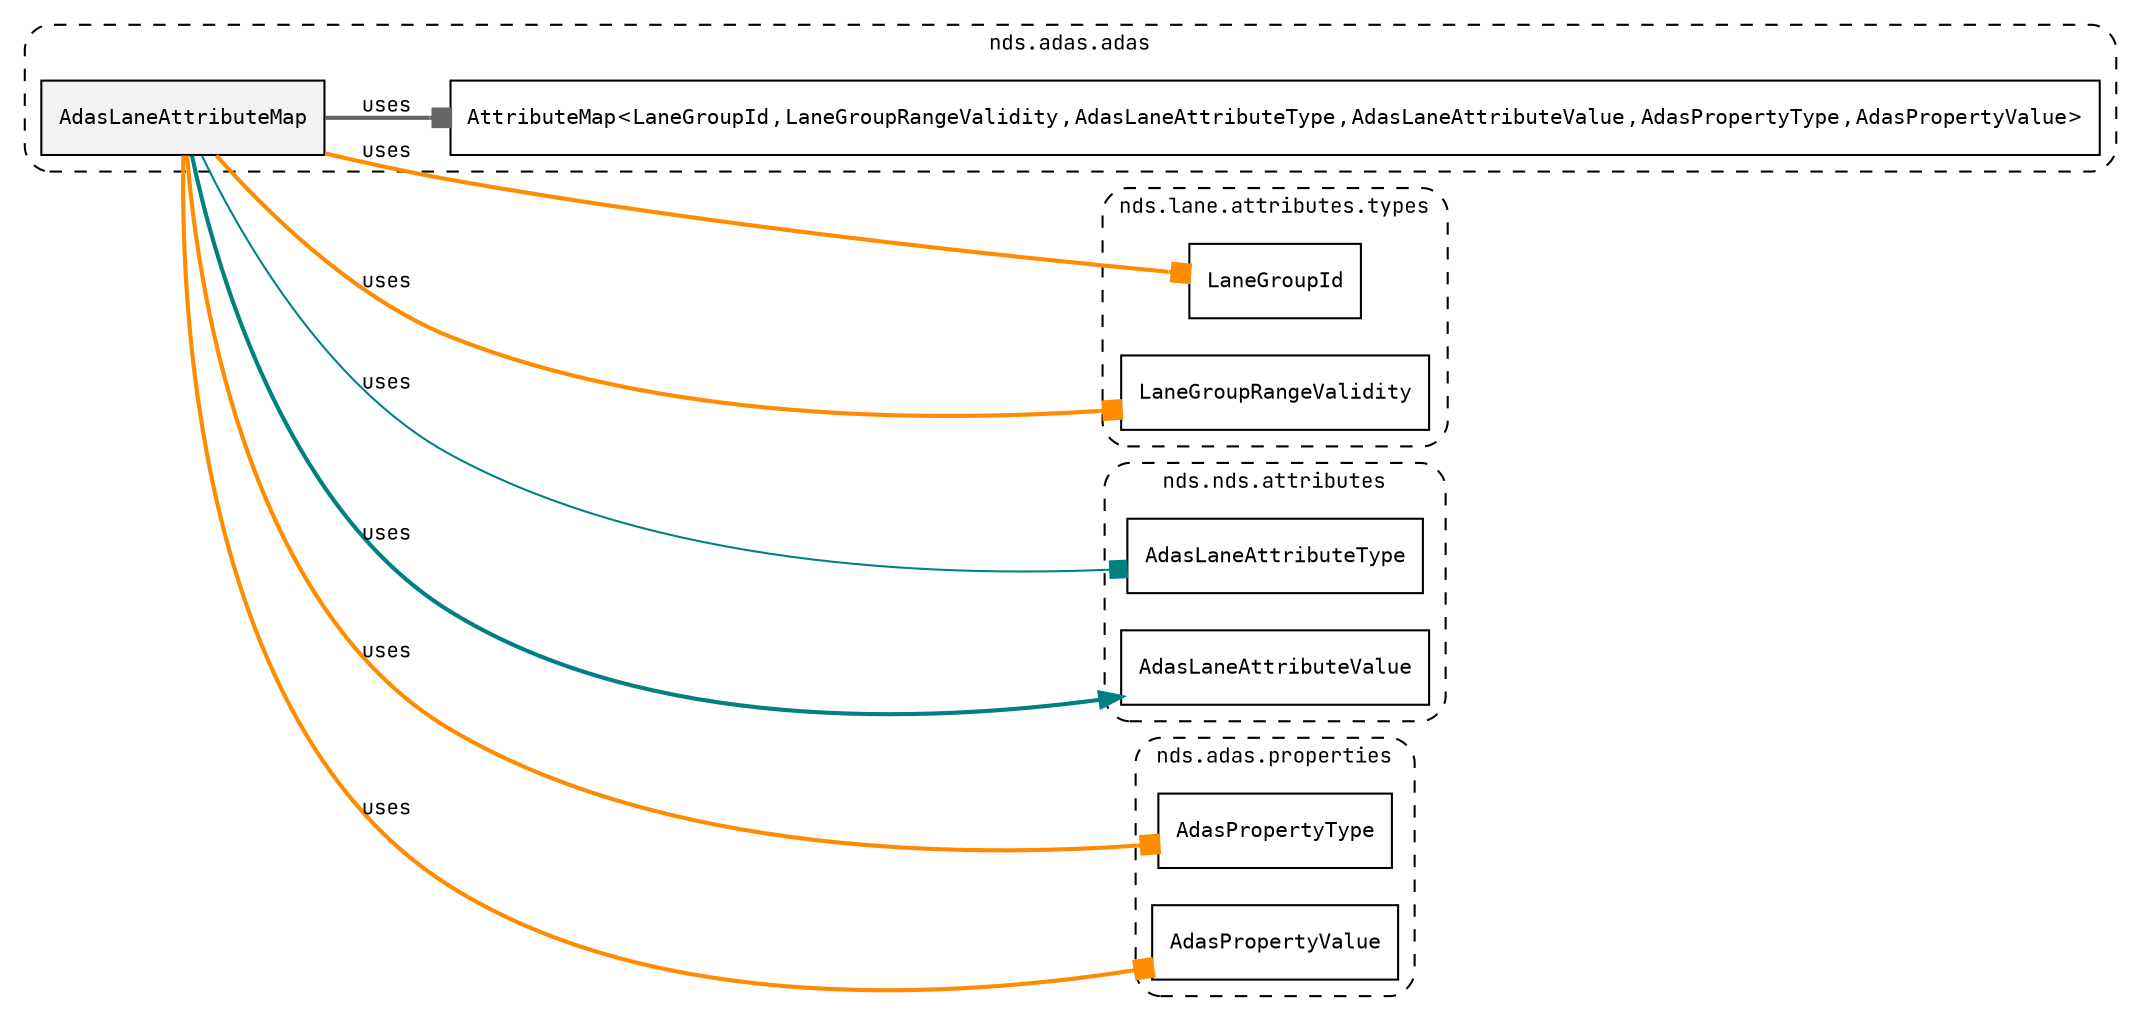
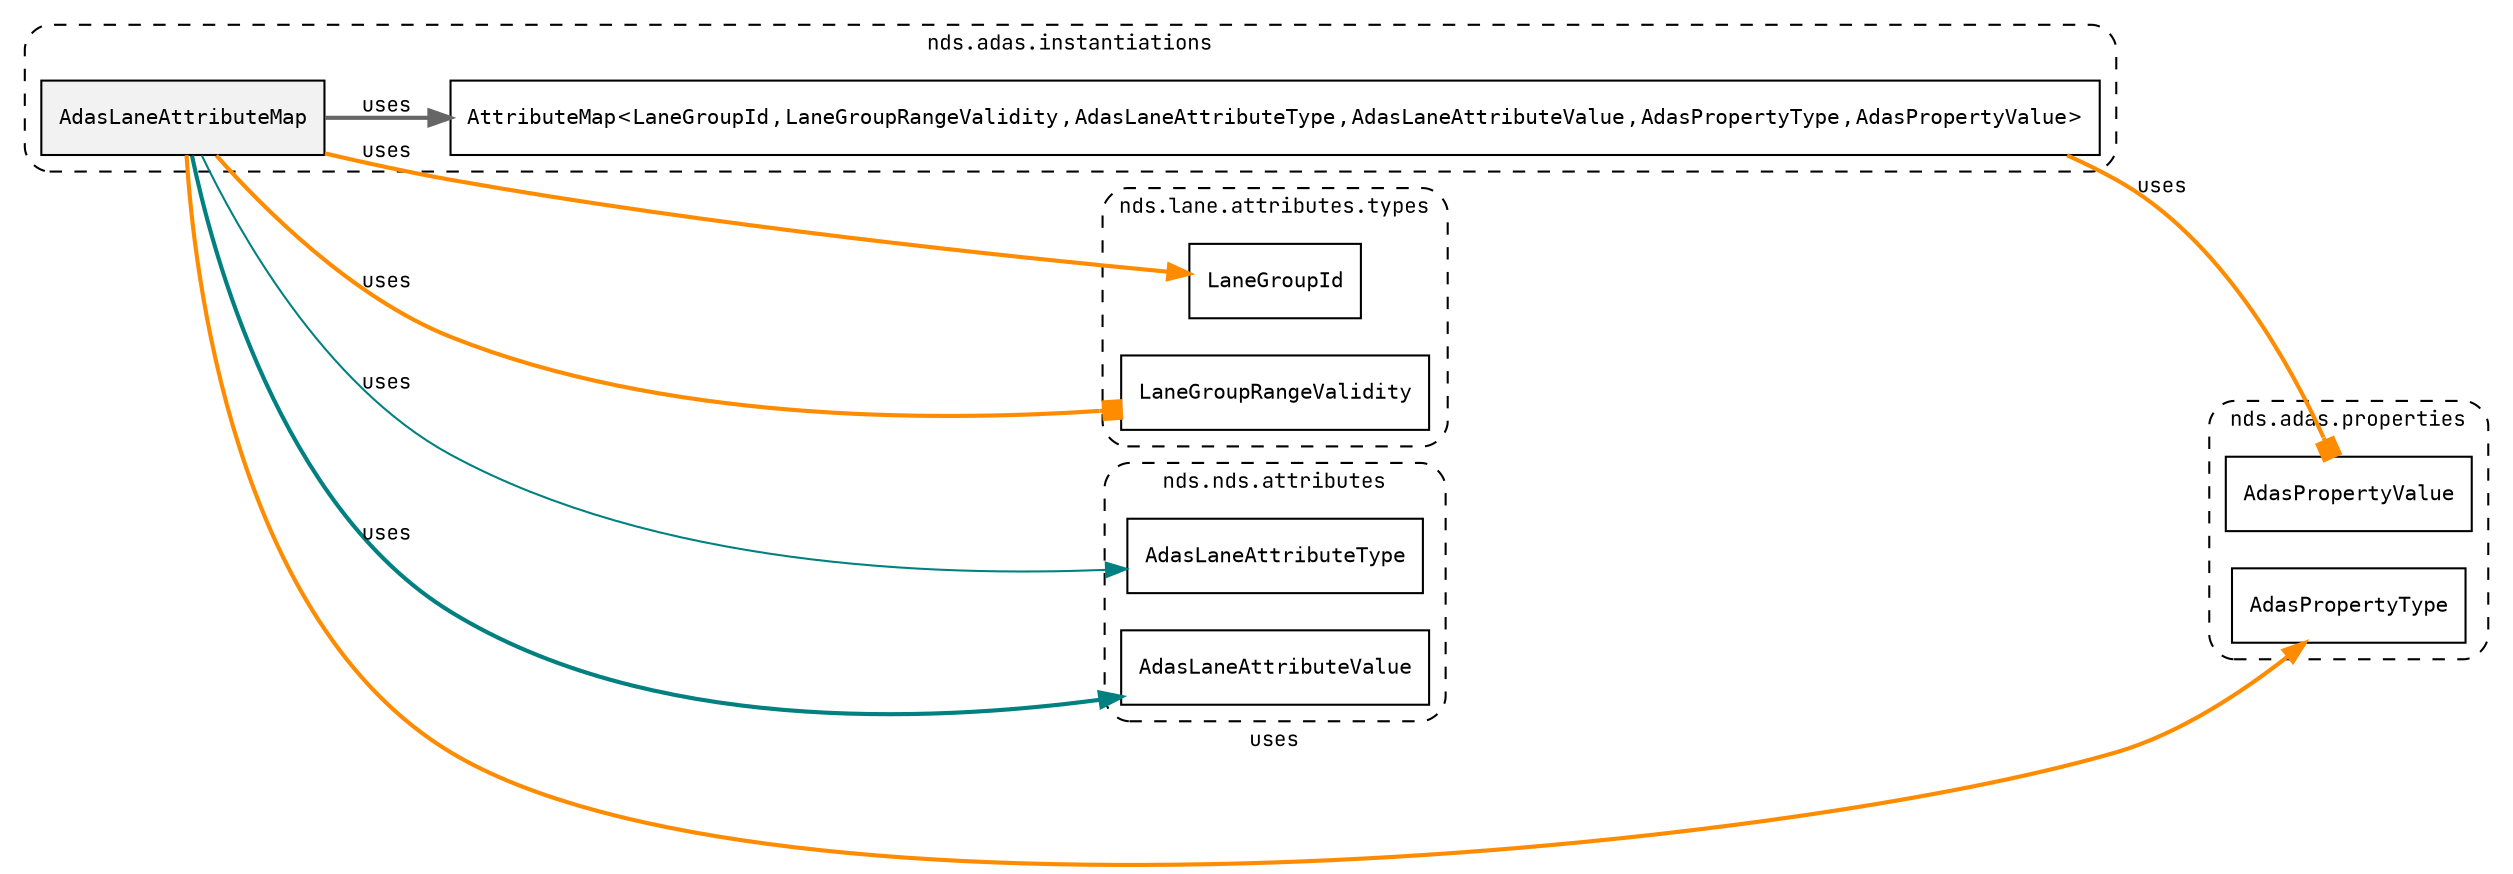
(1071, 44) -> (1071, 44)
(377, 118) -> (377, 118)
(745, 224) -> (745, 224)
(579, 508) -> (579, 508)
(474, 741) -> (1041, 863)
(408, 851) -> (2222, 271)
